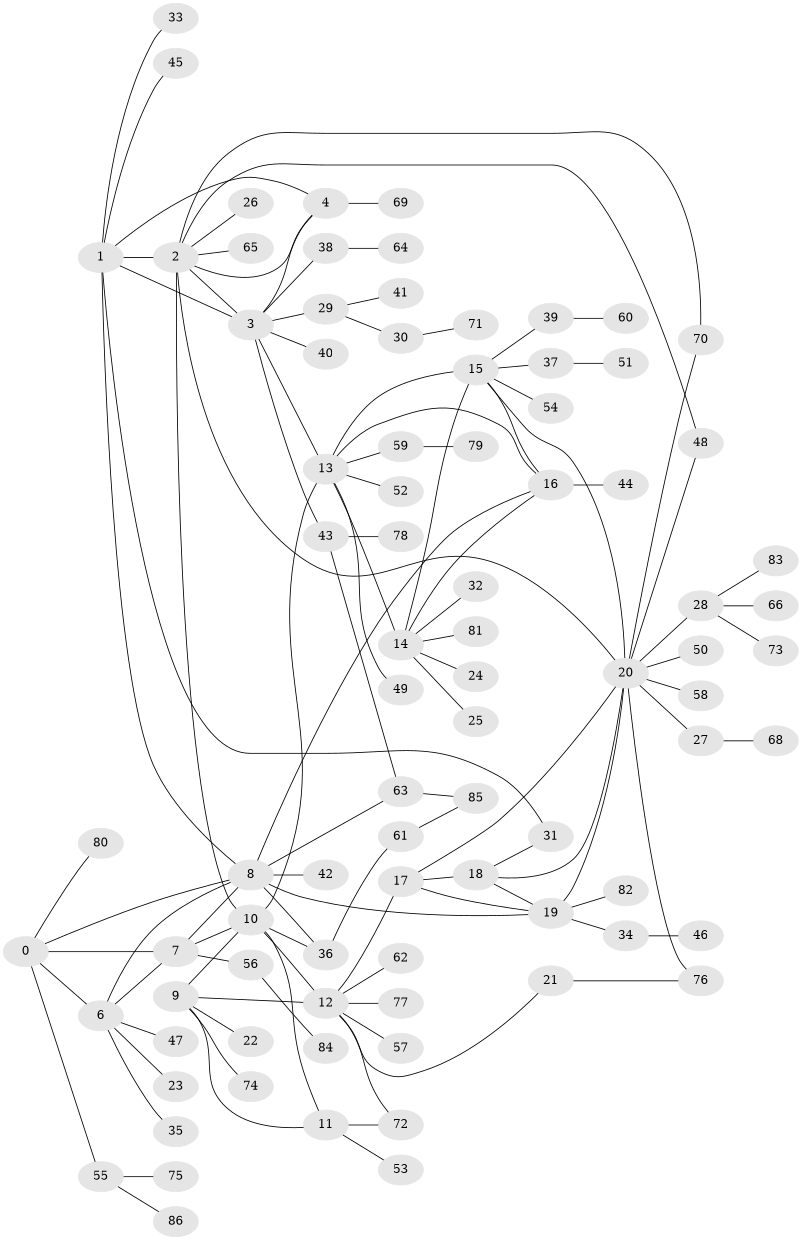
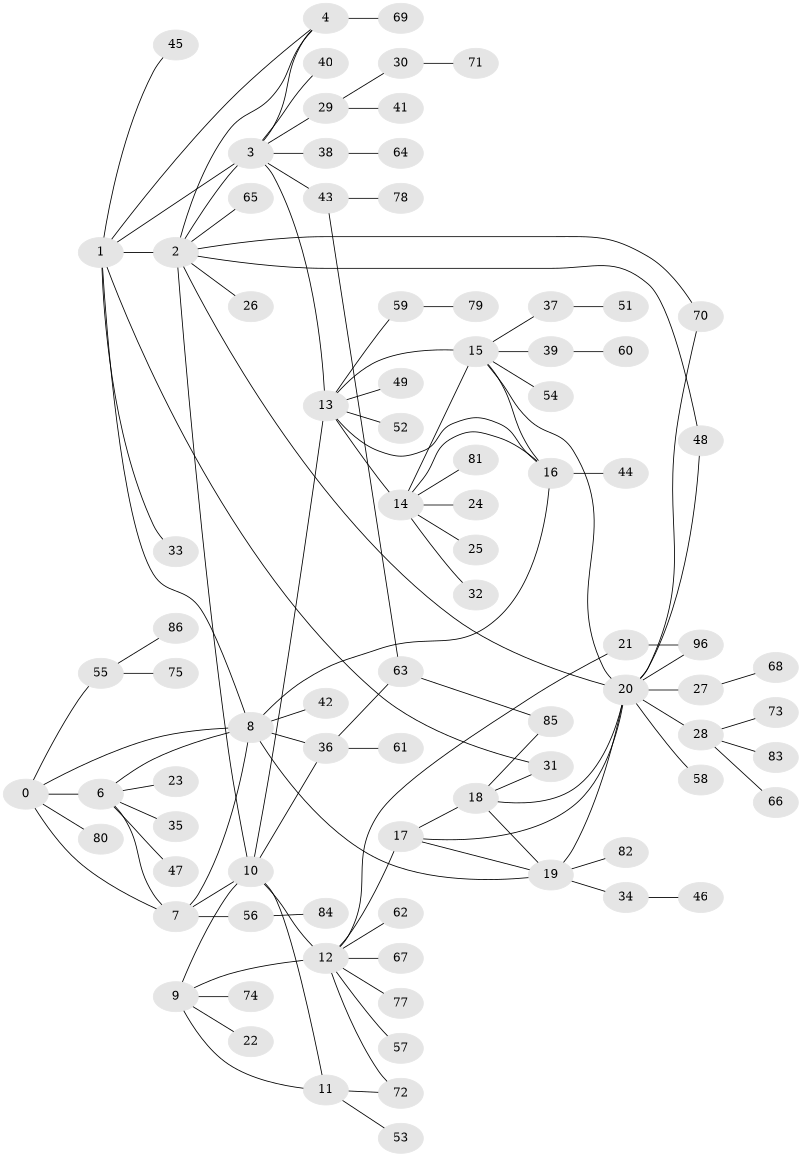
(701, 651) -> none
(438, 817) -> (510, 764)
(326, 833) -> (363, 710)
none -> (401, 958)
(701, 981) -> (701, 645)
